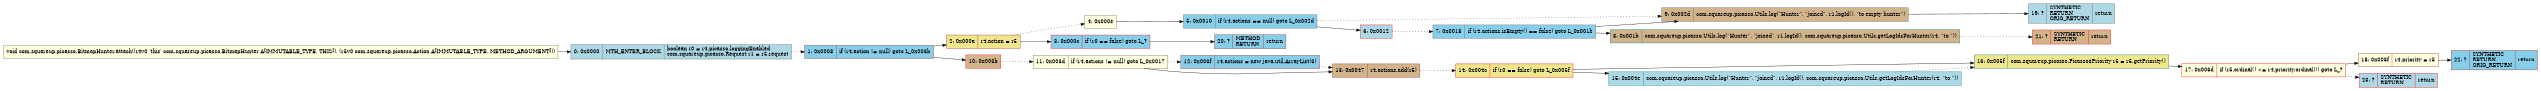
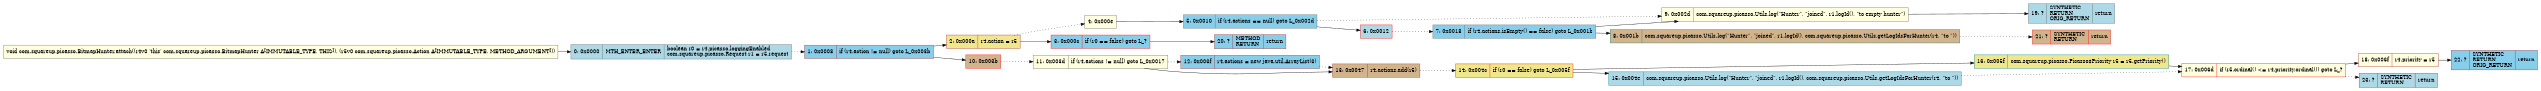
(1785, 15) -> (1785, 15)
(633, 52) -> (633, 52)
(1933, 70) -> (2070, 74)
